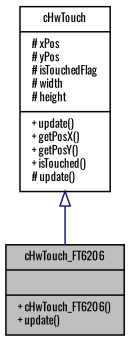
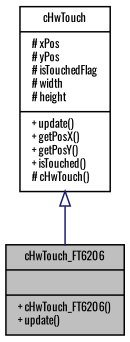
(54, 178) -> (61, 178)
